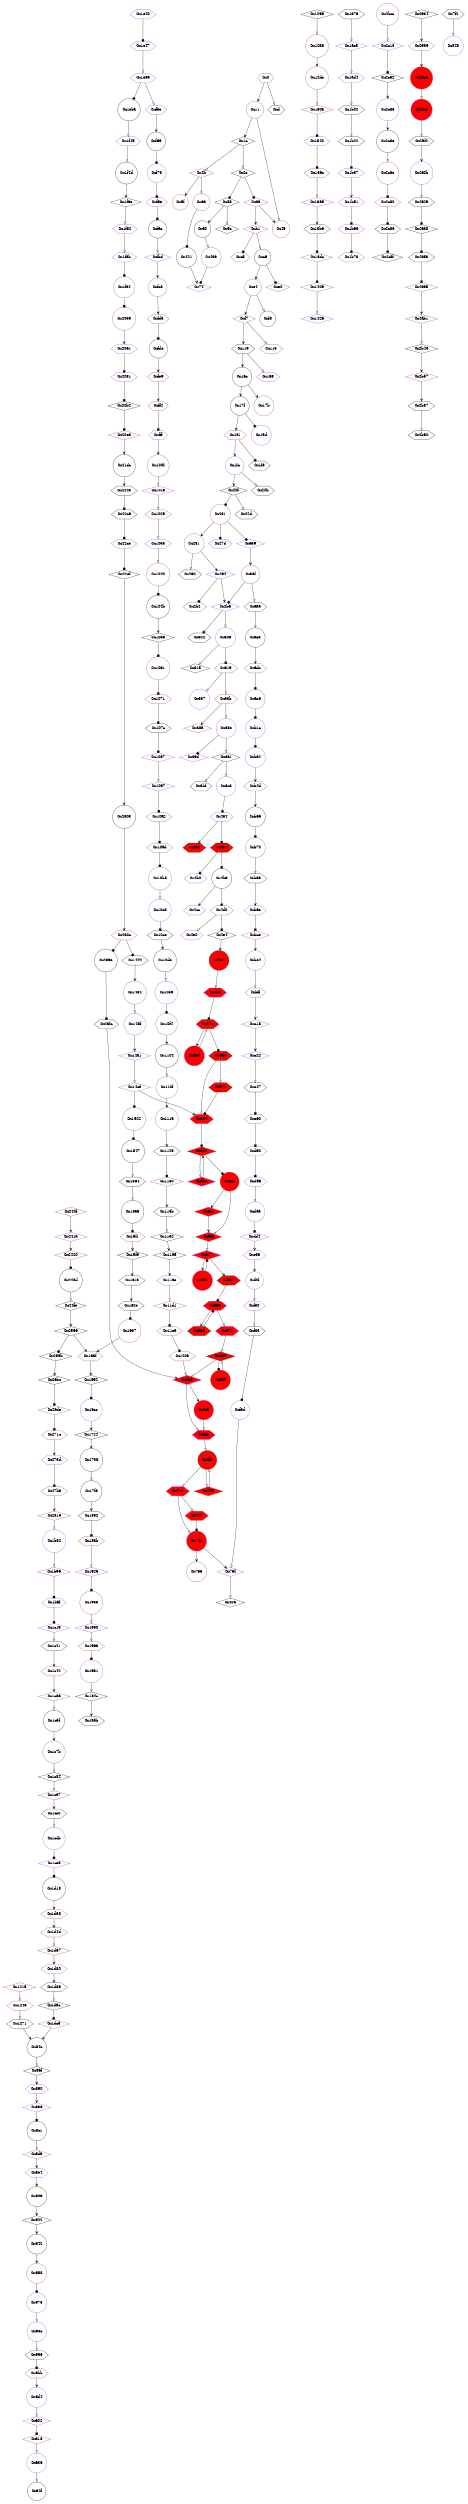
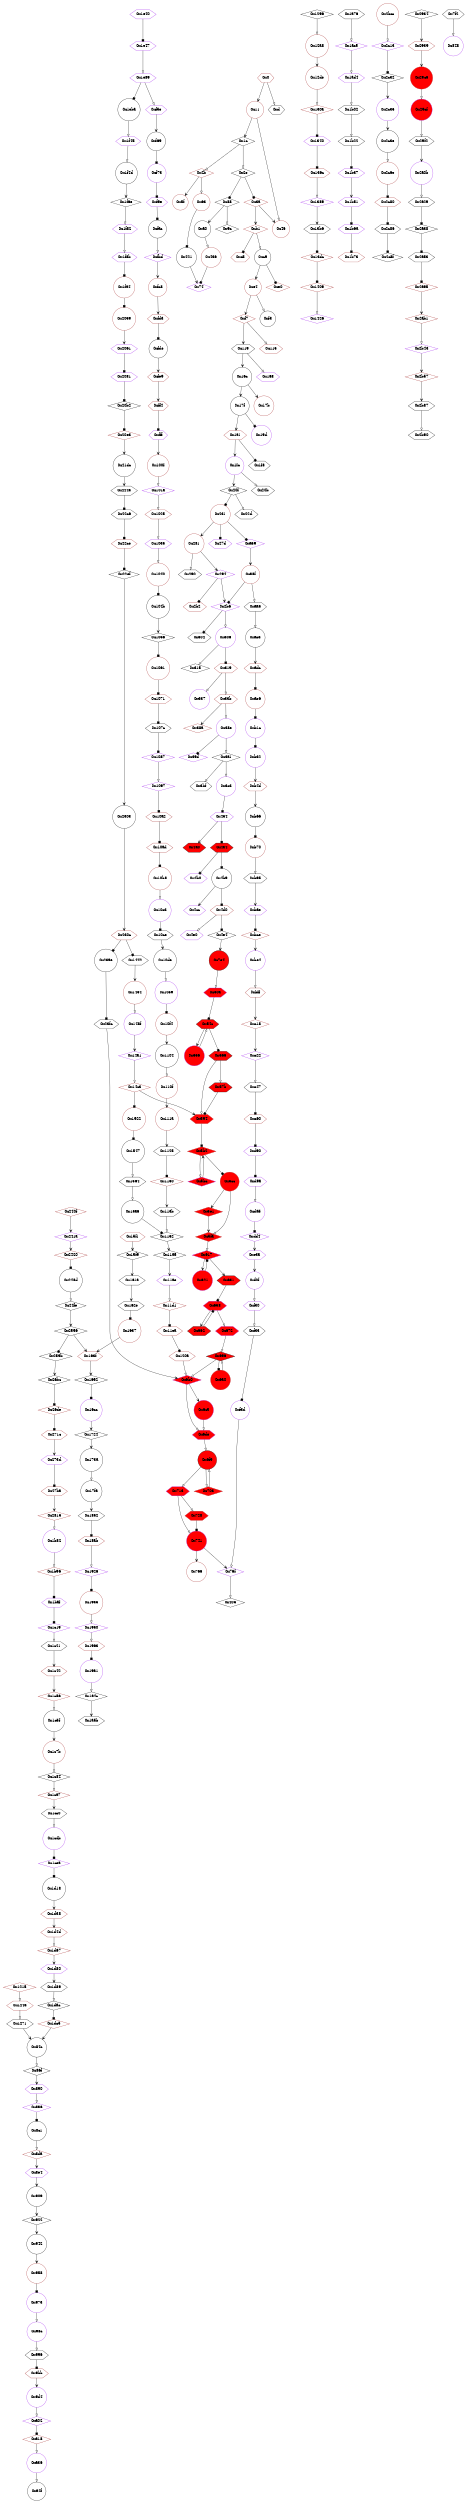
(422, 349) -> (422, 349)
(133, 1226) -> (151, 1225)
(37, 2097) -> (37, 2097)
